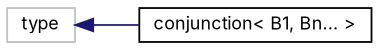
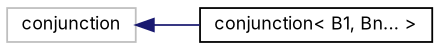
(41, 25) -> (71, 25)
